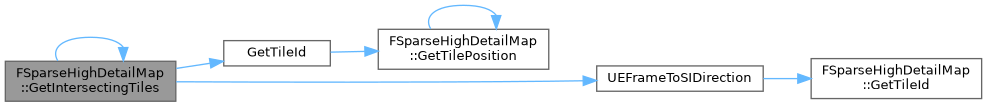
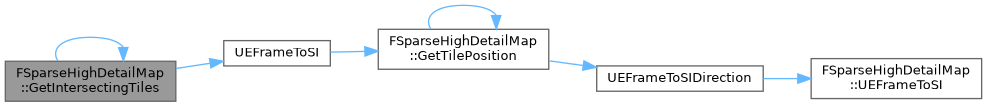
(277, 53) -> (277, 53)
(896, 79) -> (896, 79)
(380, 82) -> (566, 63)
